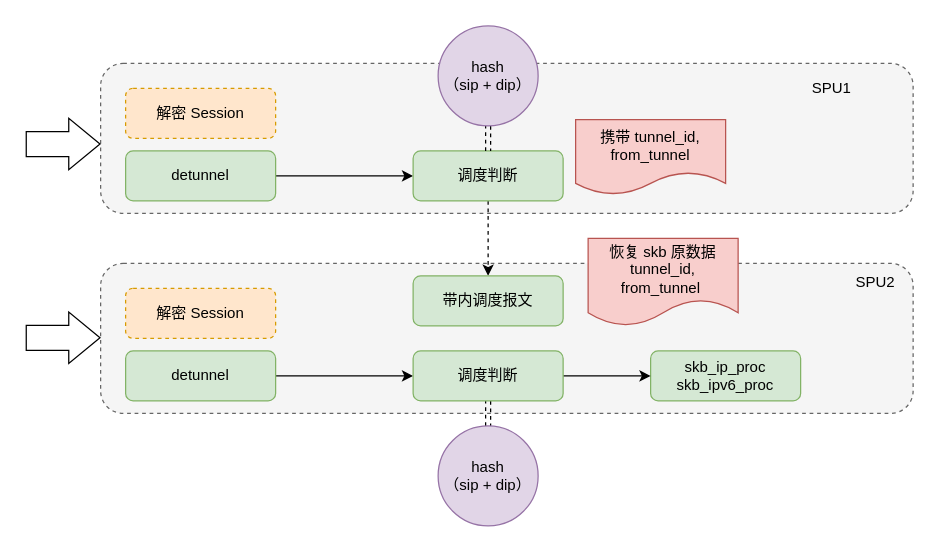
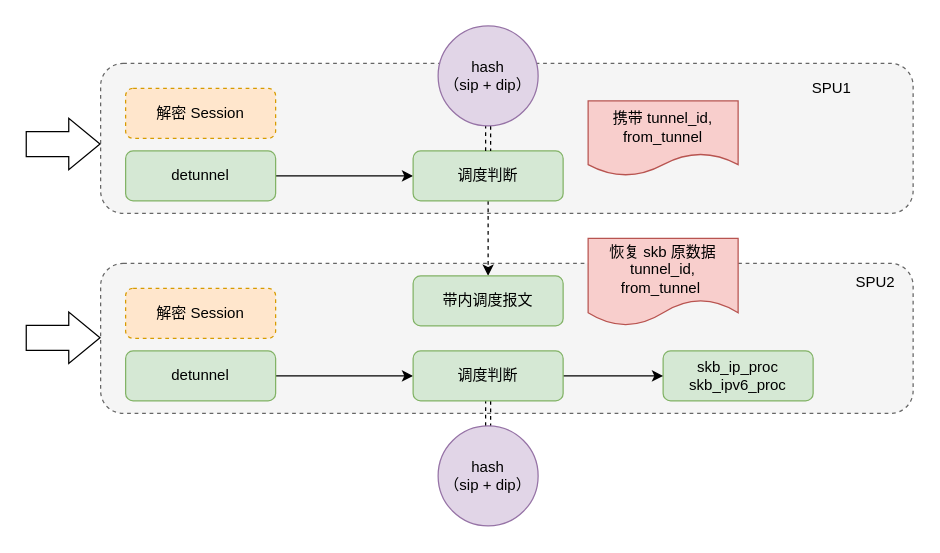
(651, 157) -> (663, 138)
(726, 376) -> (738, 376)
